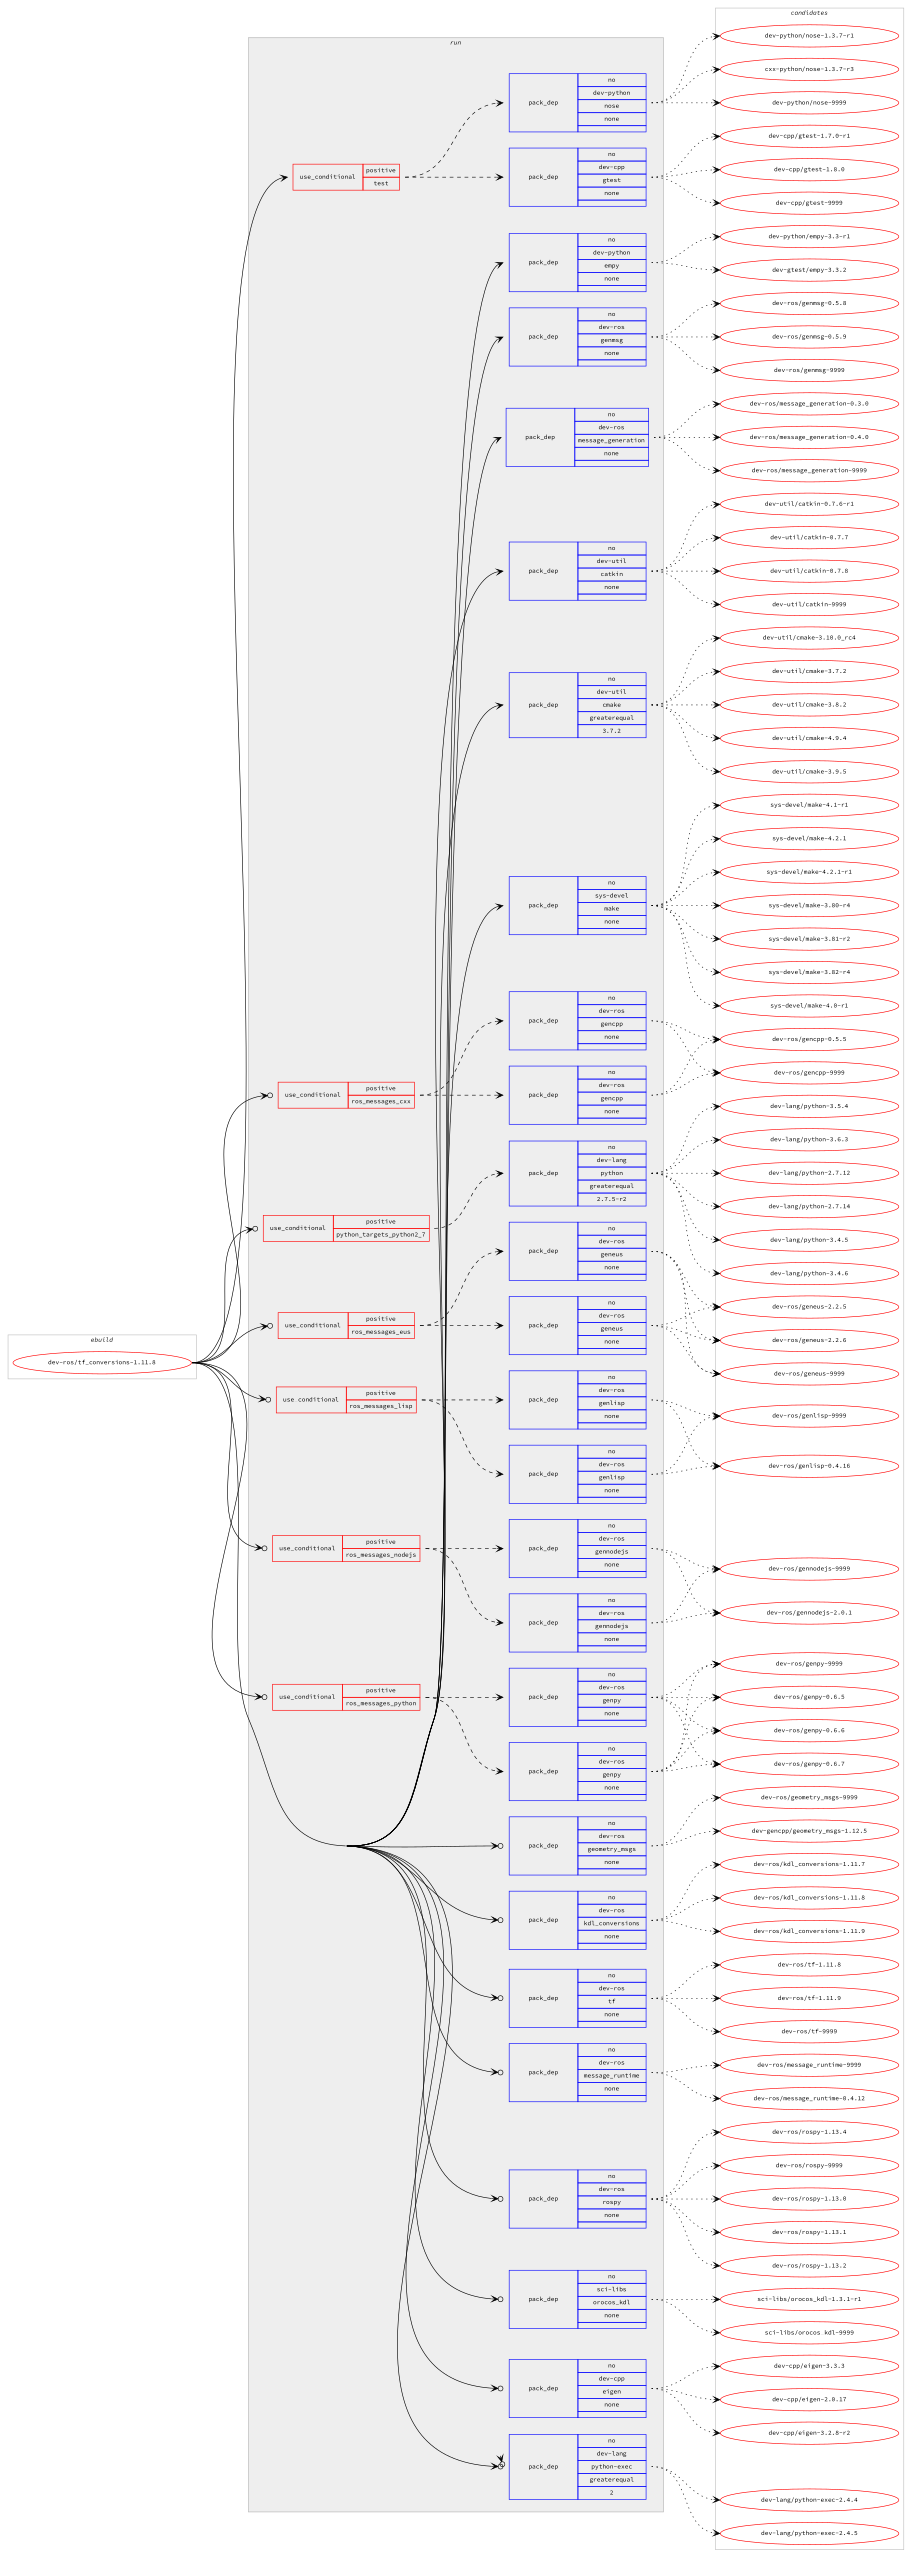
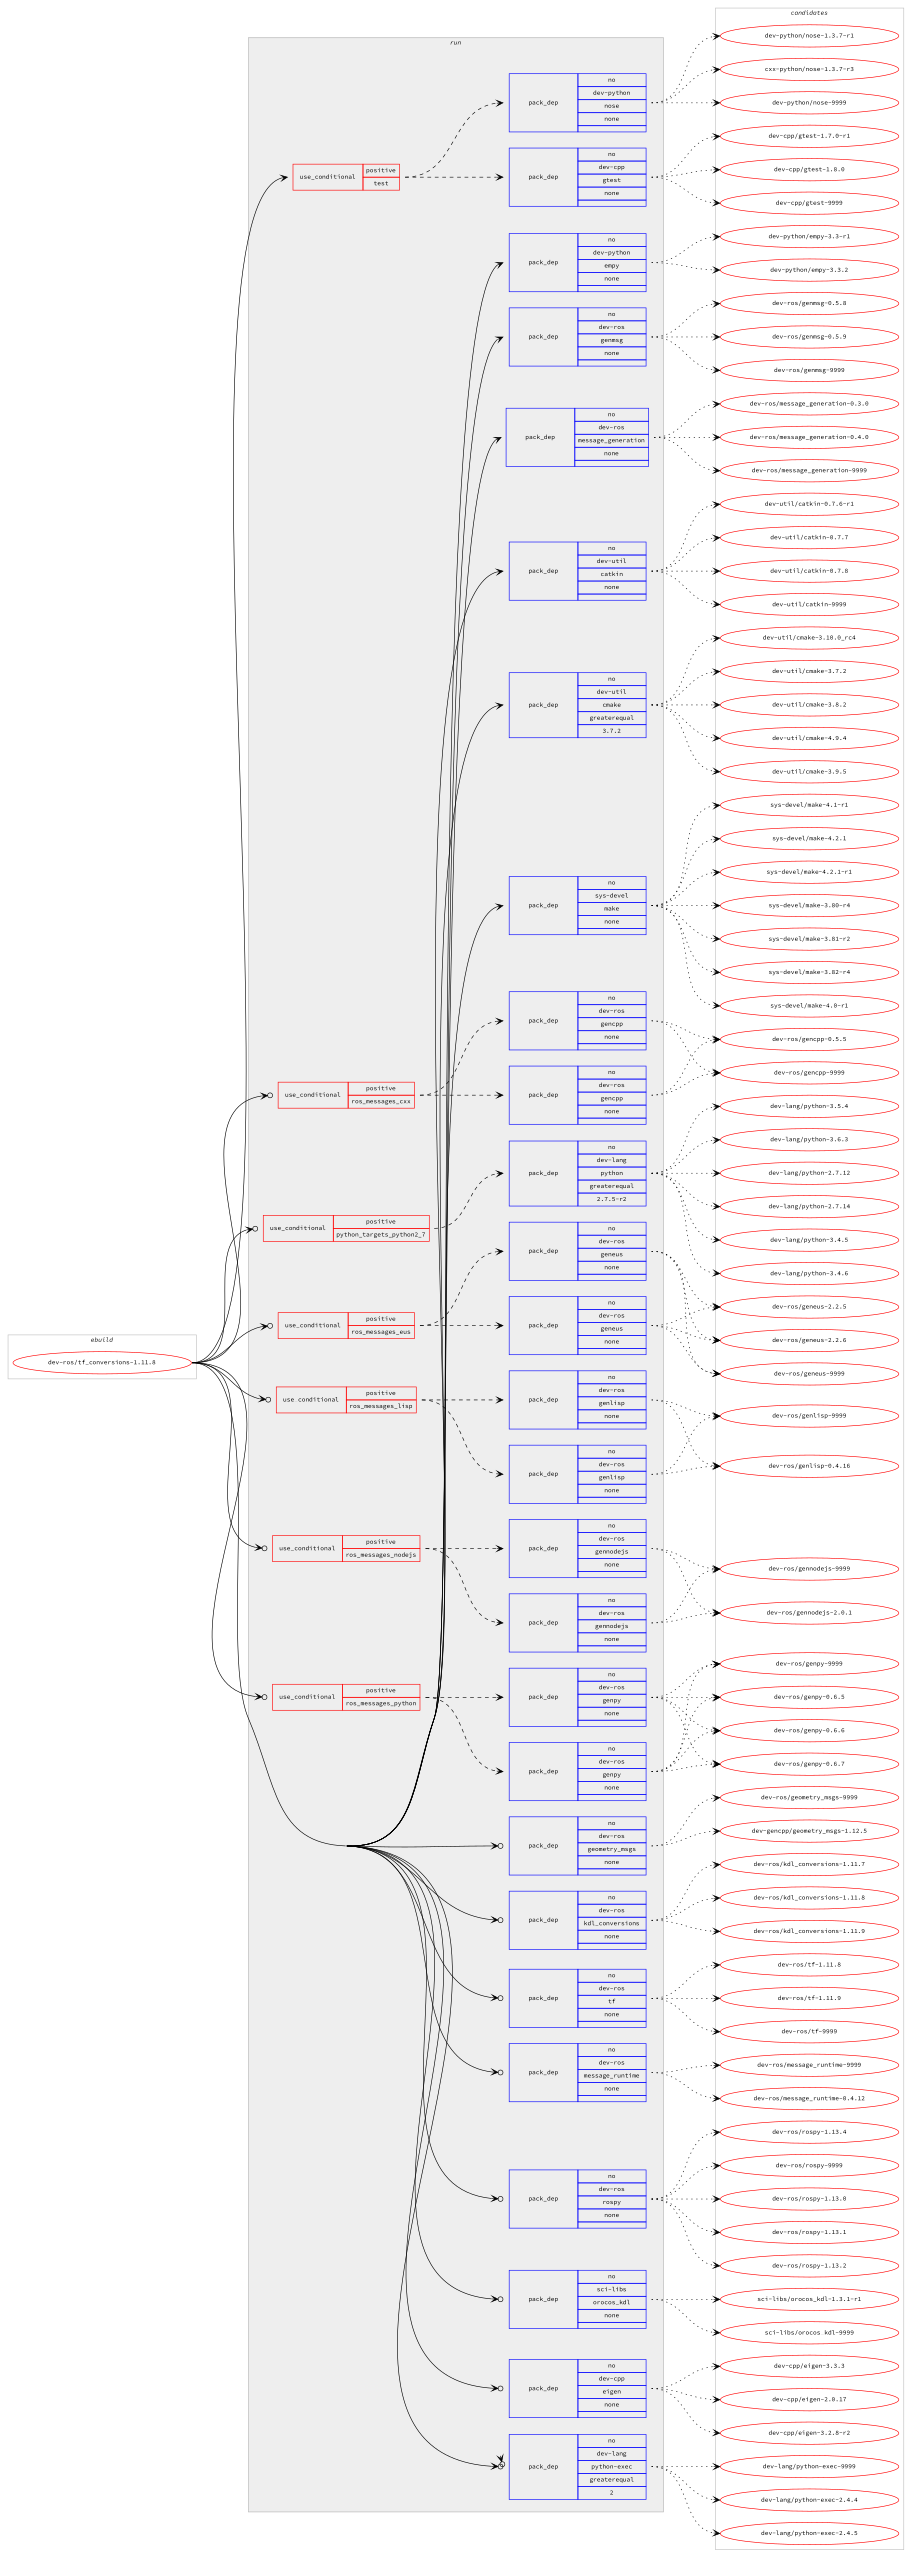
(810, 270) -> (810, 270)
none -> (810, 2467)
